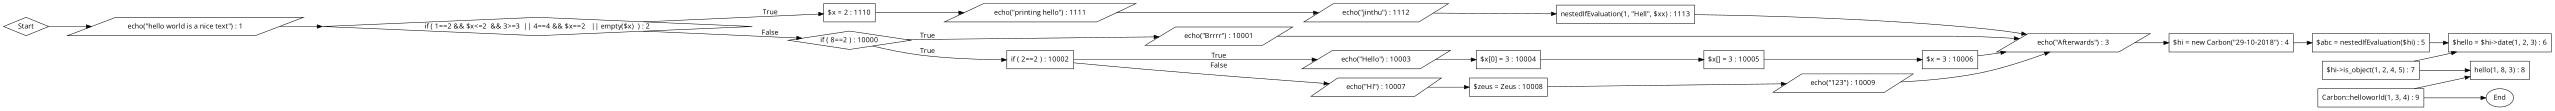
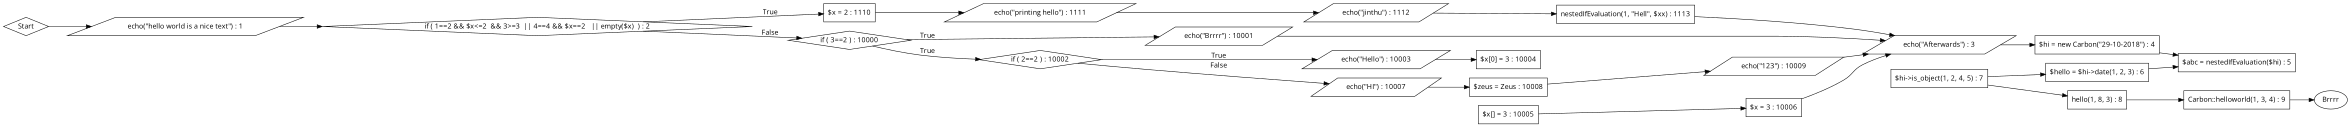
(850, 40) -> (850, 40)
(2436, 43) -> (2161, 68)
(1040, 60) -> (1040, 60)
(1620, 60) -> none
(2440, 83) -> (2153, 100)
(2500, 98) -> (2331, 100)
